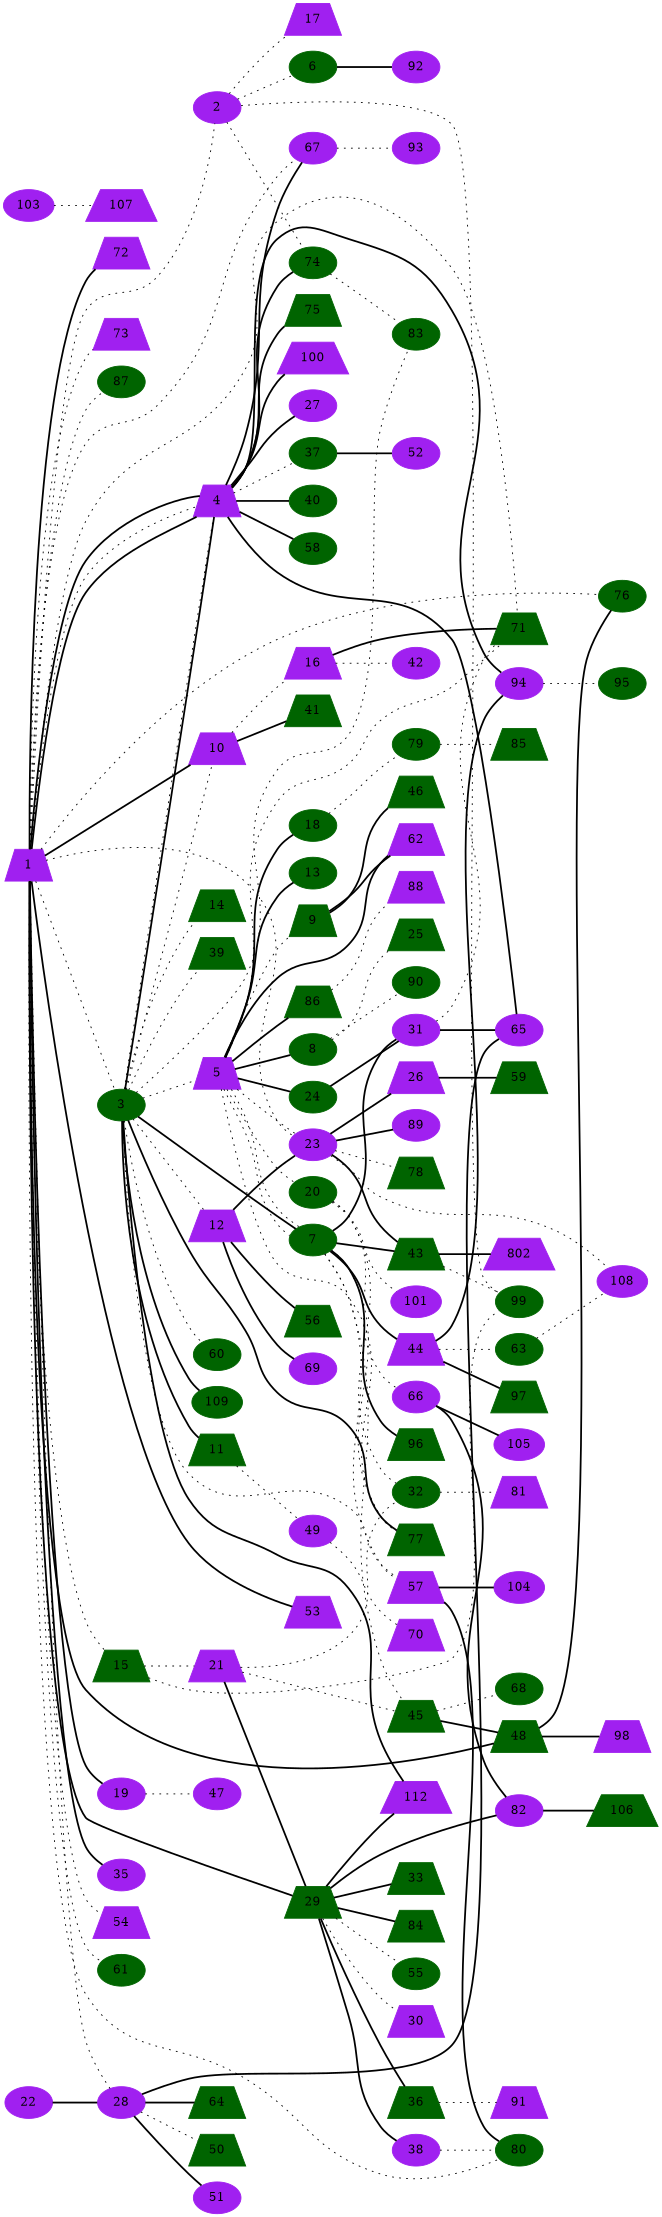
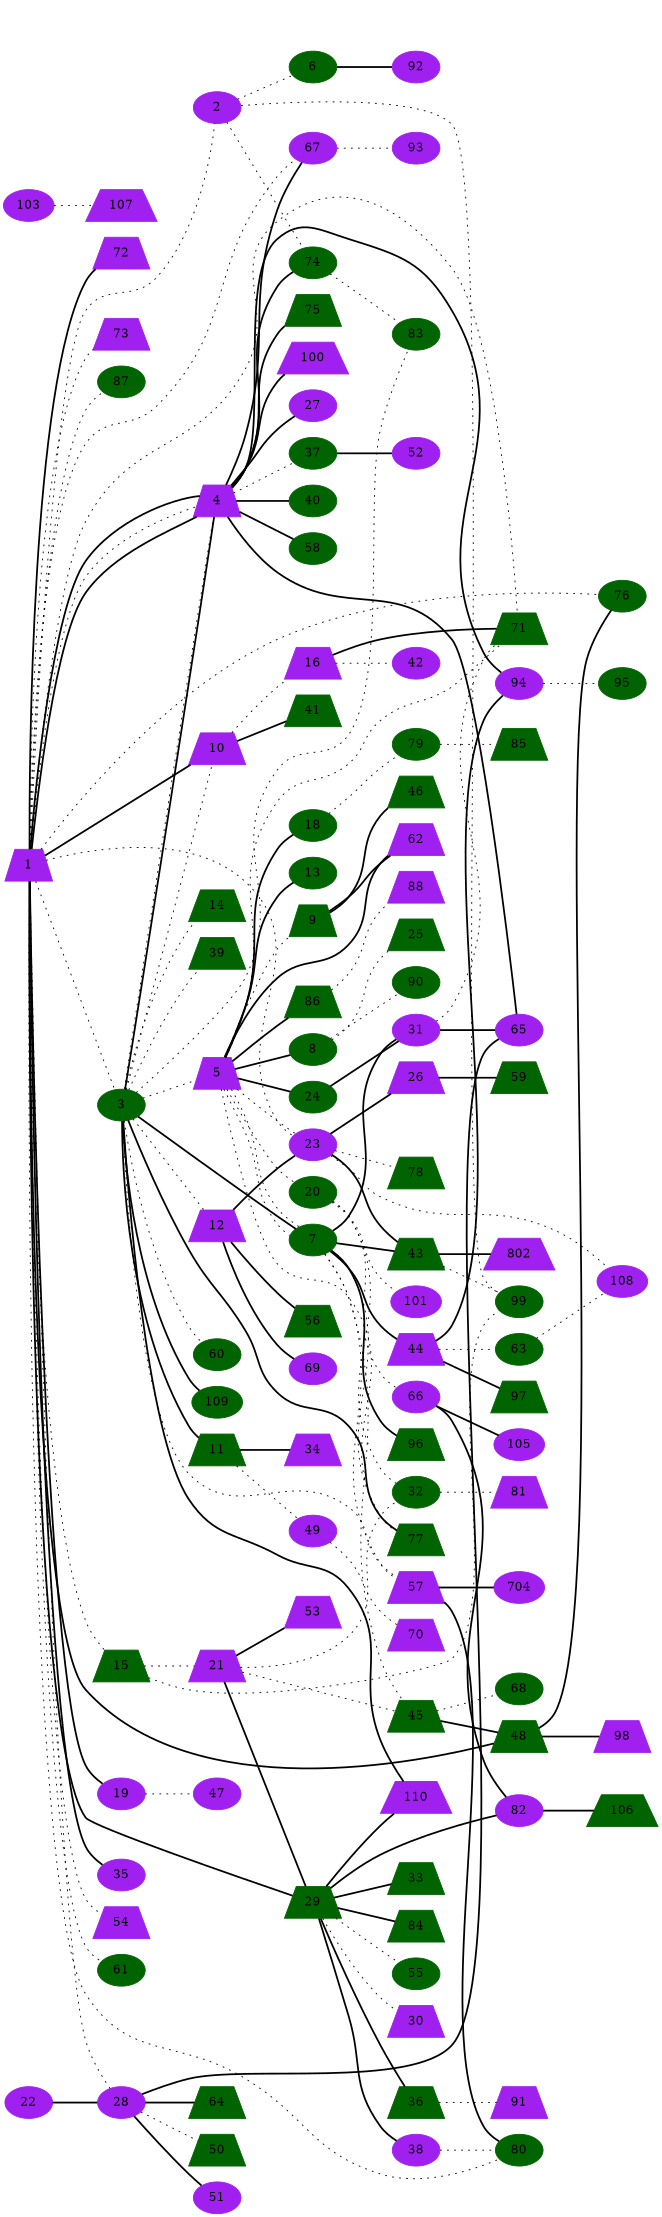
(313, 19) -> none
(416, 1125) -> none
(99, 1279) -> (260, 1642)
none -> (313, 1450)
(519, 1588) -> (519, 1588)
(416, 1797) -> (416, 1797)
